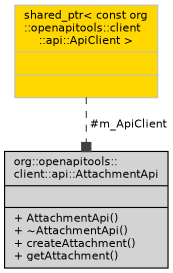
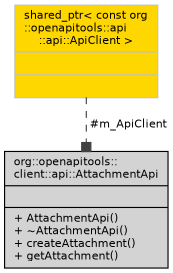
(83, 28) -> (76, 28)
